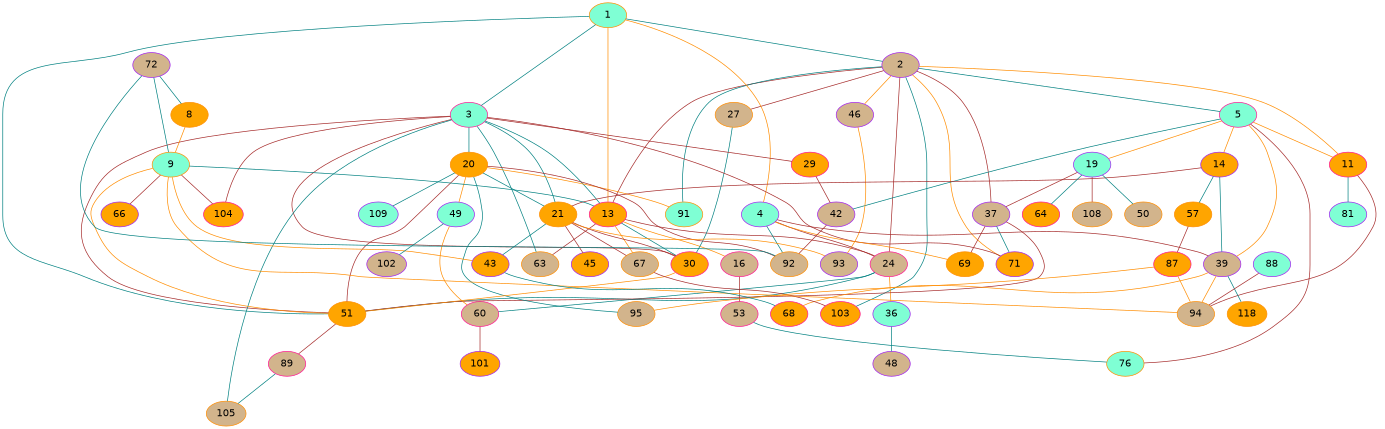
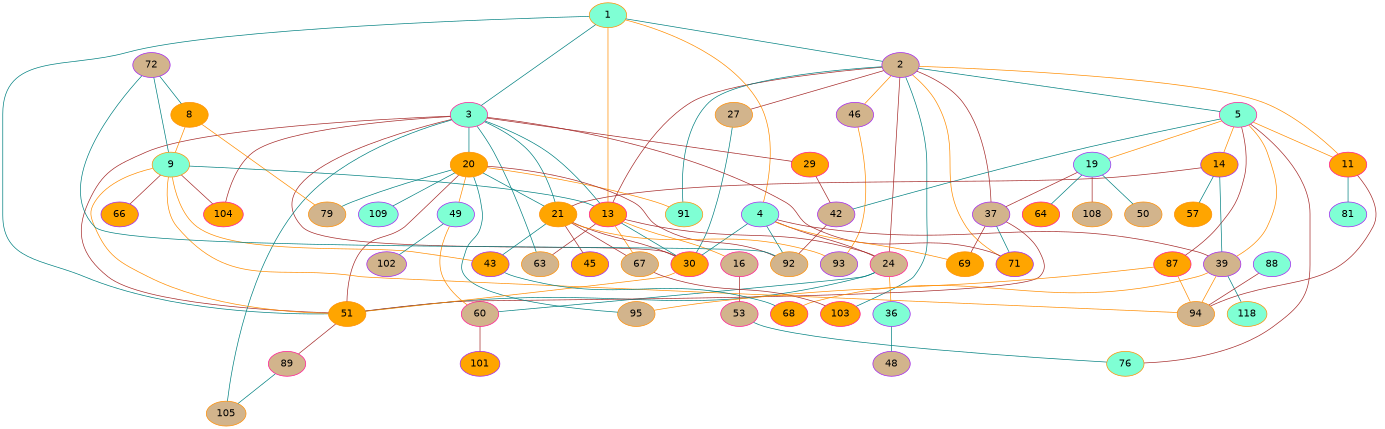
none -> (327, 214)
none -> (725, 239)
(1183, 239) -> (1236, 201)
(1247, 314) -> (1247, 314)
